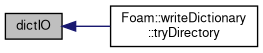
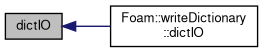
(184, 26) -> (184, 26)
